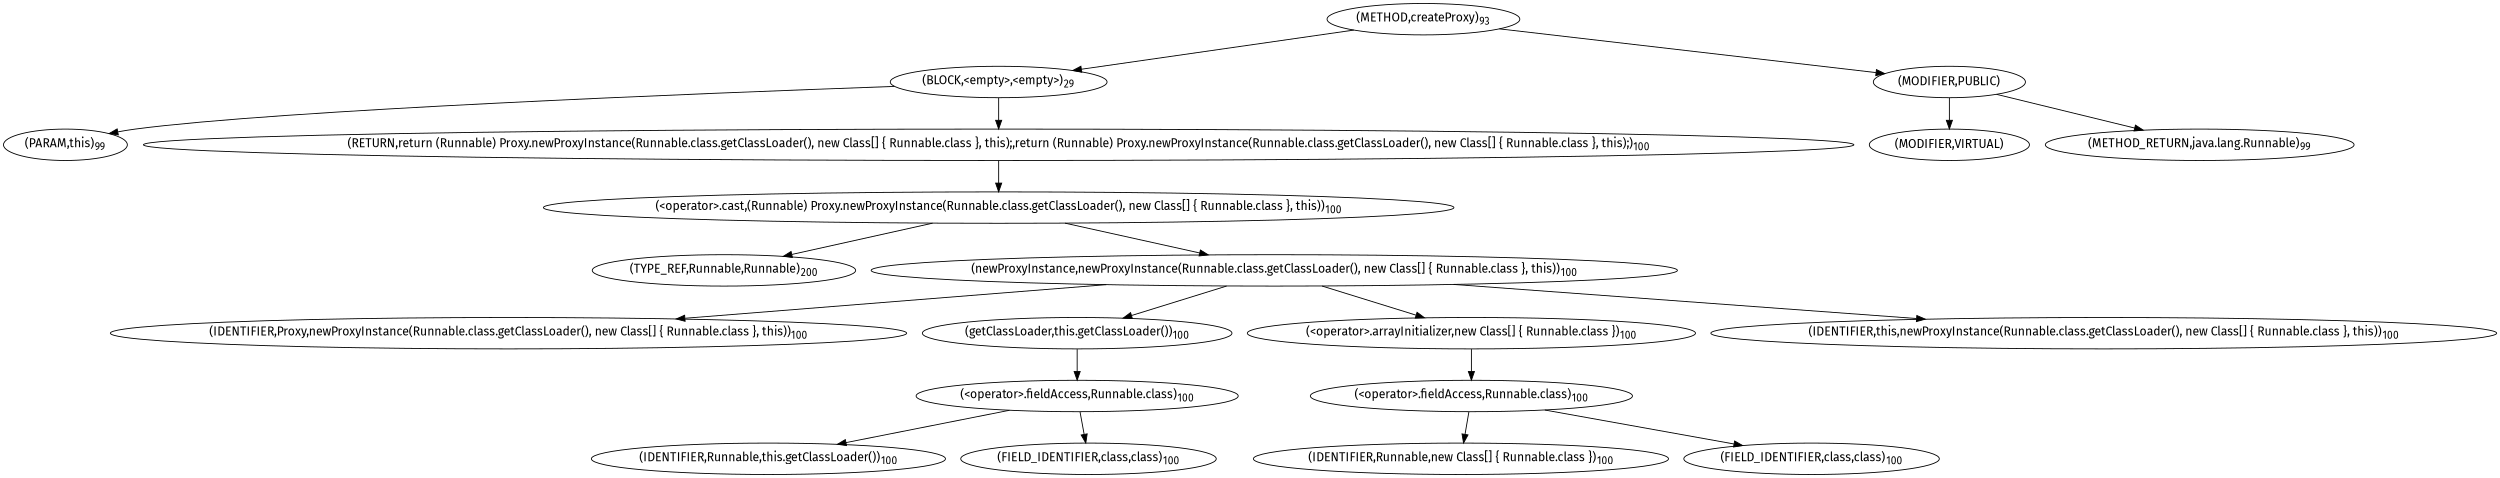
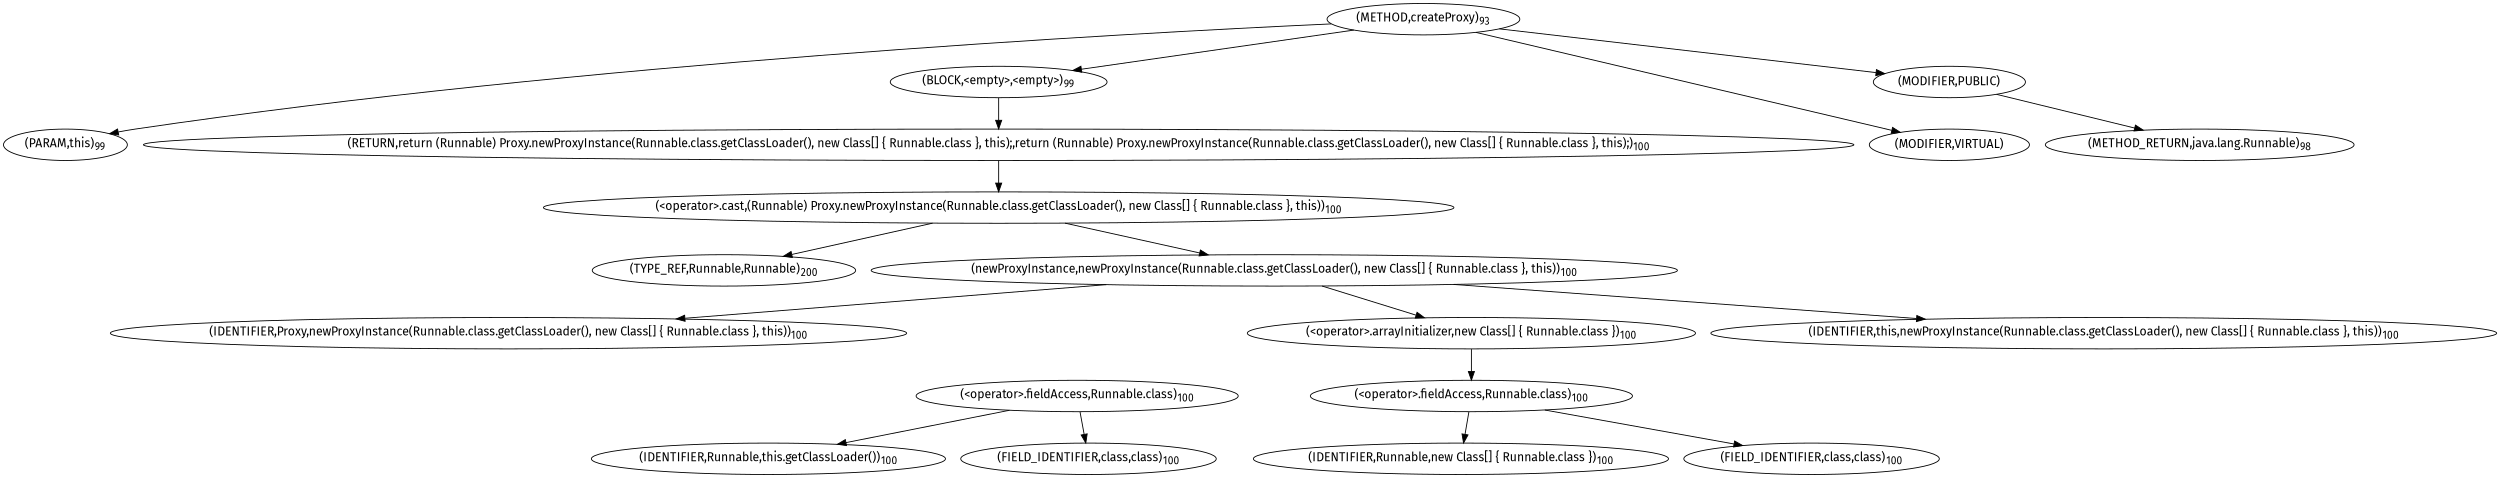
(1069, 81) -> (1069, 81)
(506, 103) -> (724, 64)
(1949, 109) -> (1684, 81)
(2306, 143) -> (2306, 143)
(1077, 333) -> none
